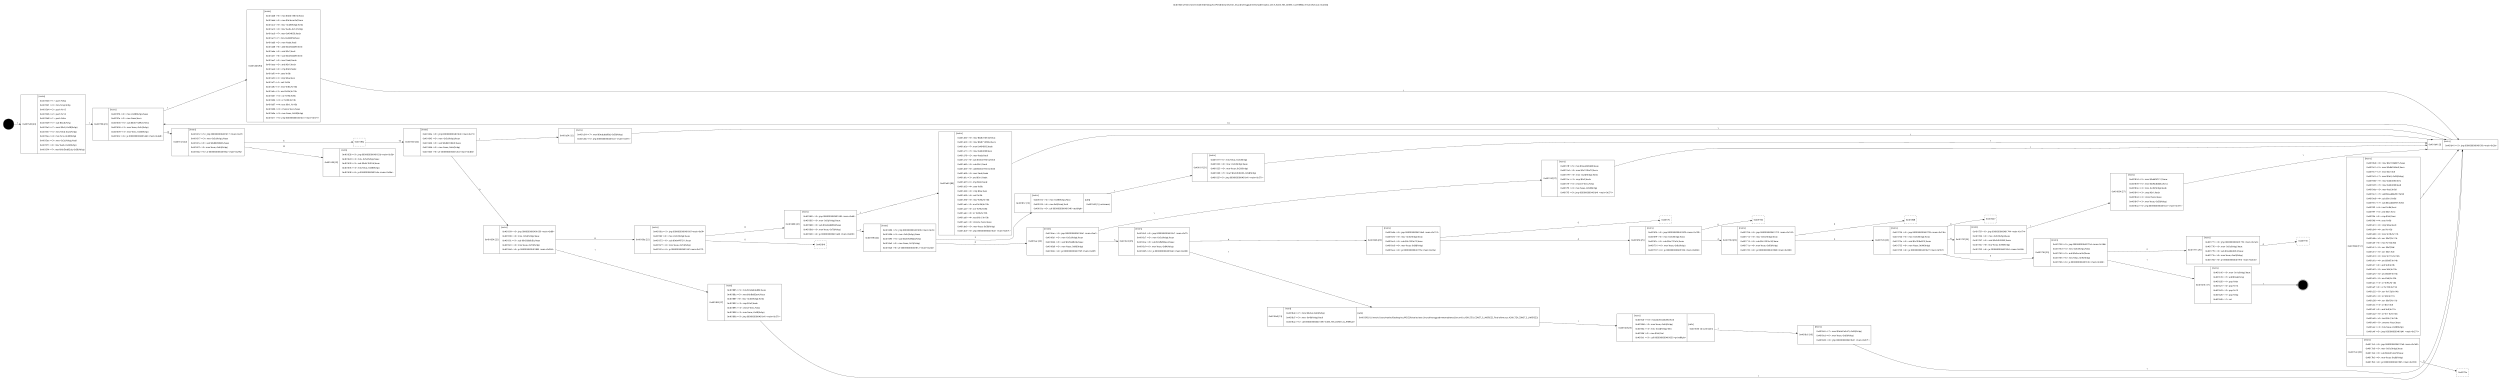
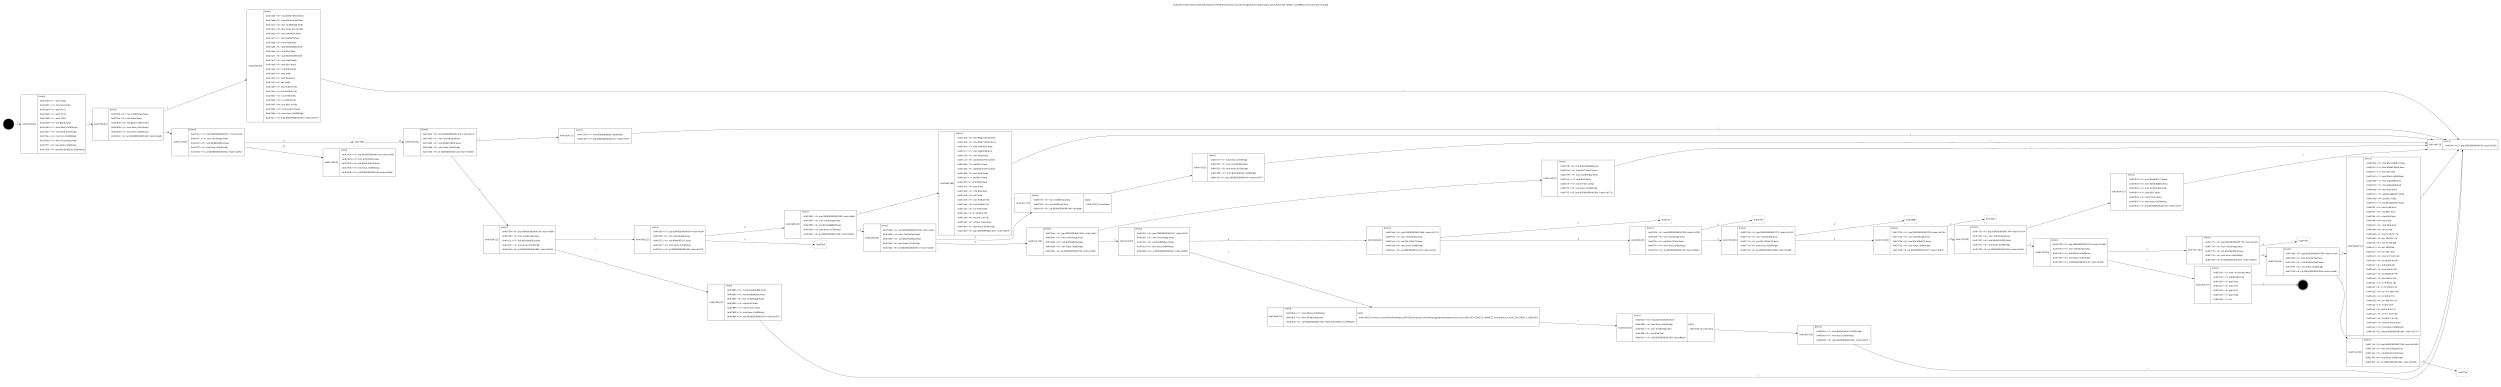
(1310, 124) -> none
(1988, 260) -> (2030, 246)
none -> (2303, 262)
